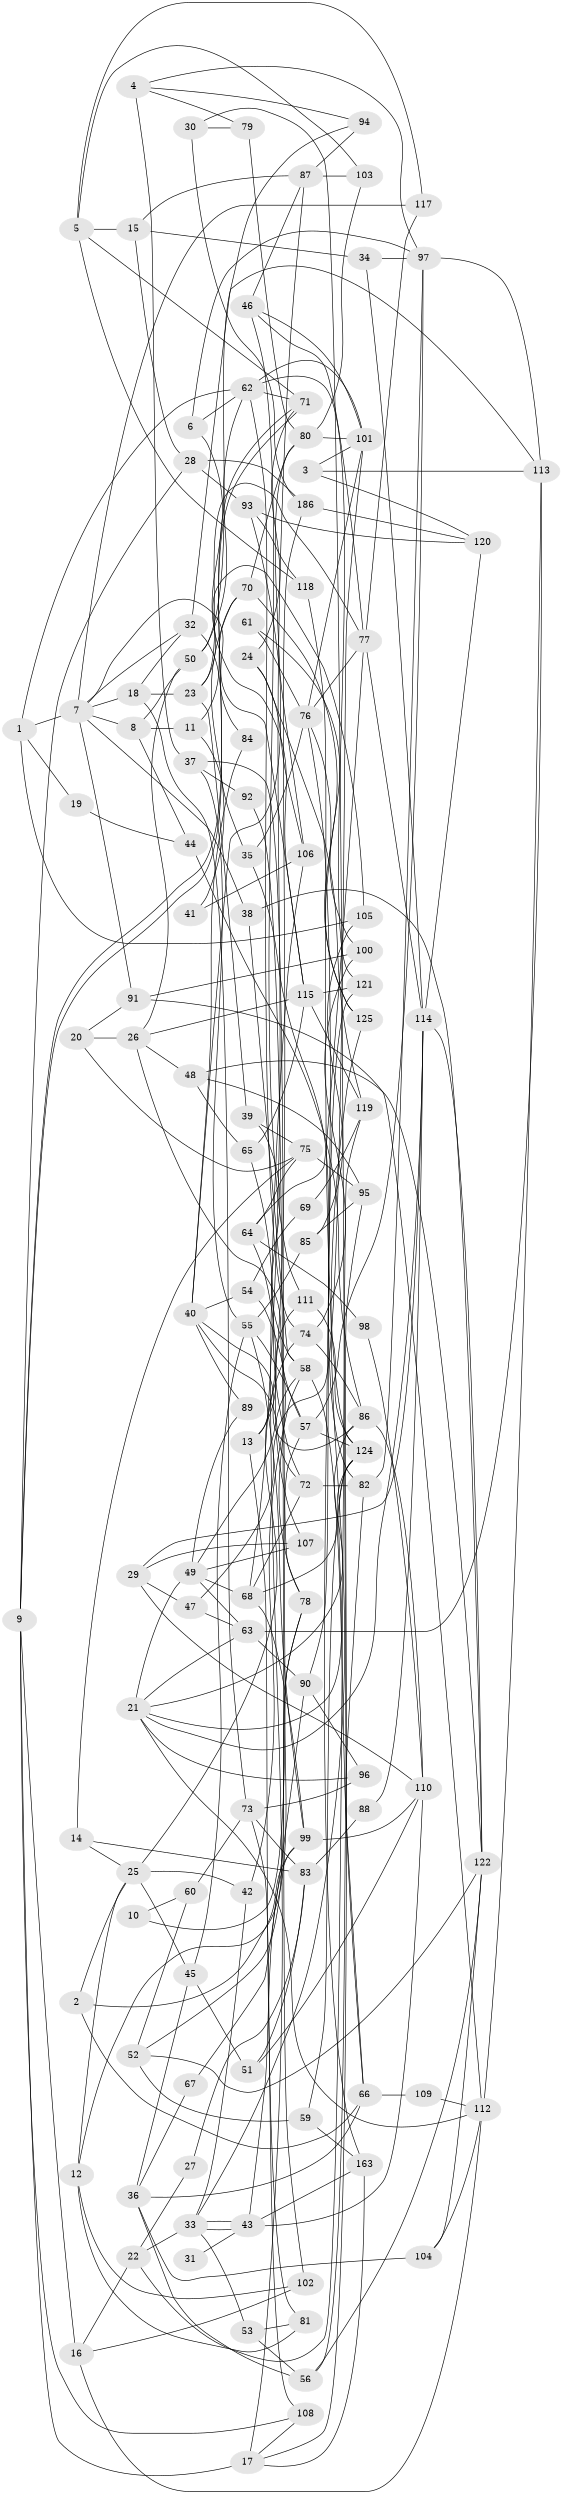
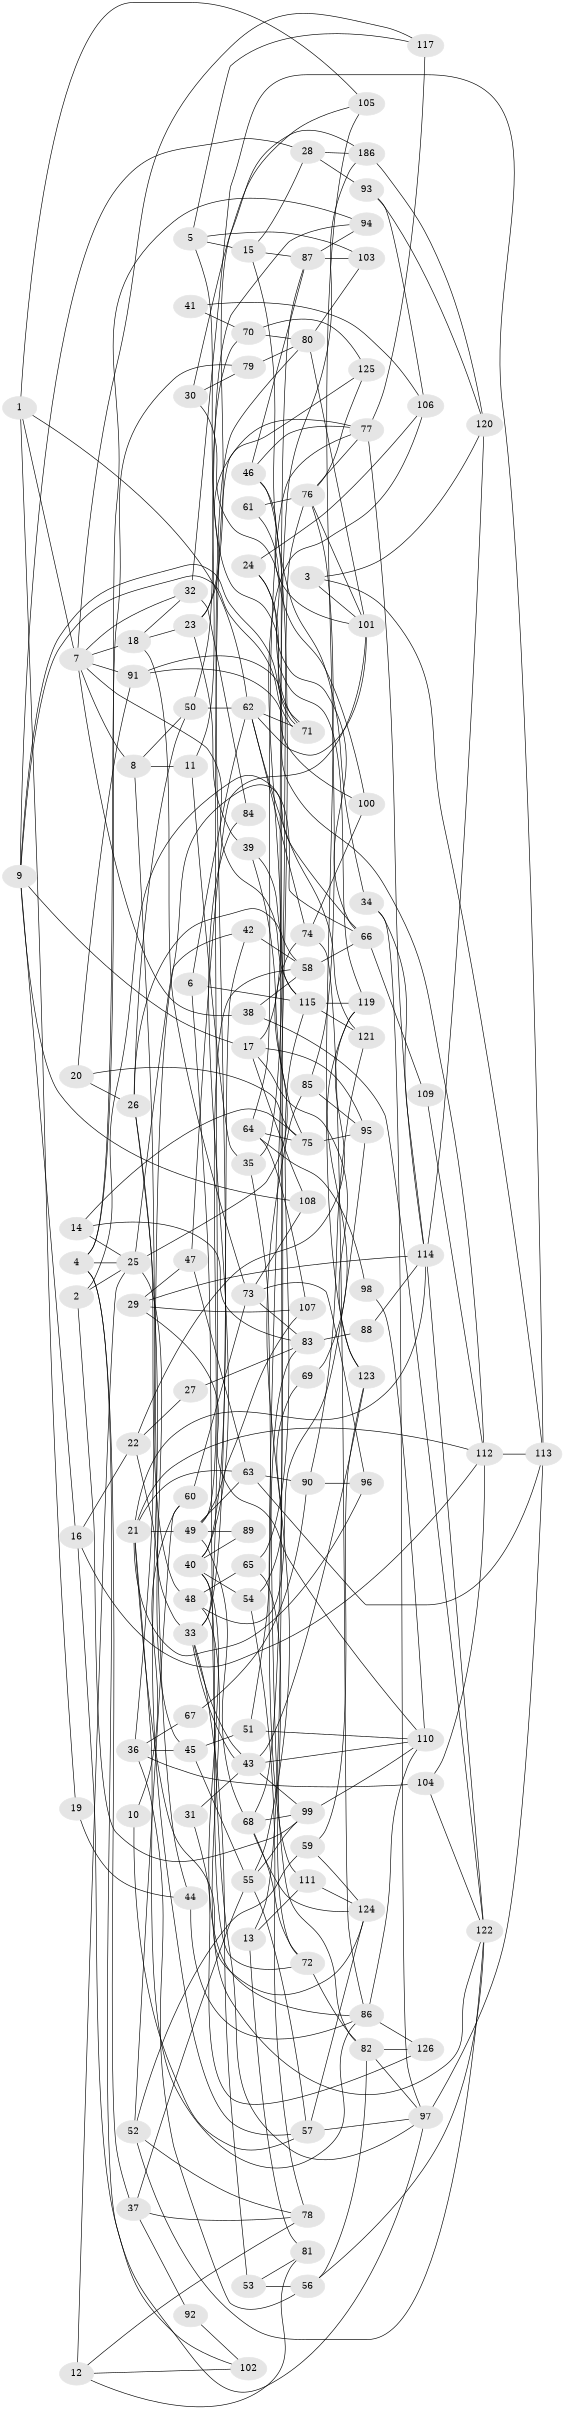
(306, 588) -> none
none -> (105, 1263)
none -> (426, 2049)
(365, 2165) -> (367, 1377)
